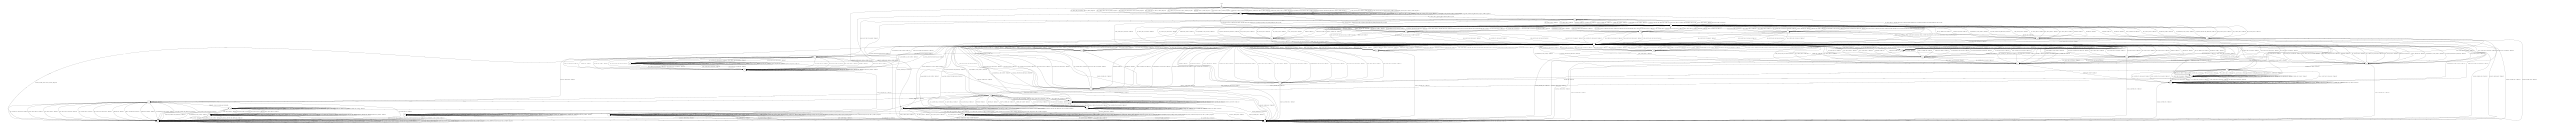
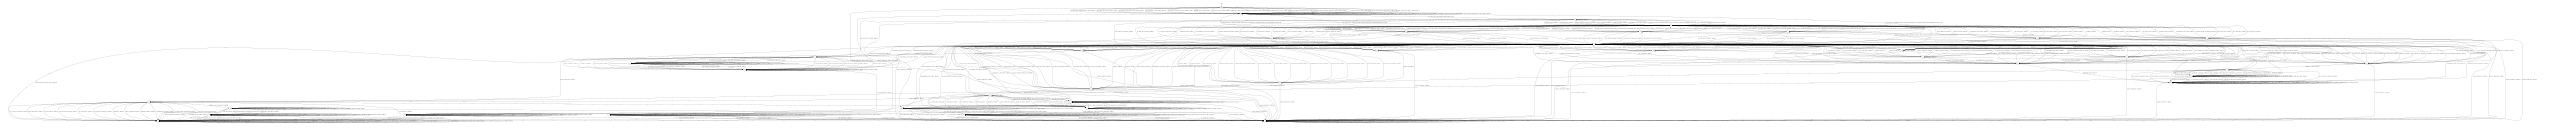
(1736, 79) -> (1366, 81)
(1177, 110) -> (710, 105)
